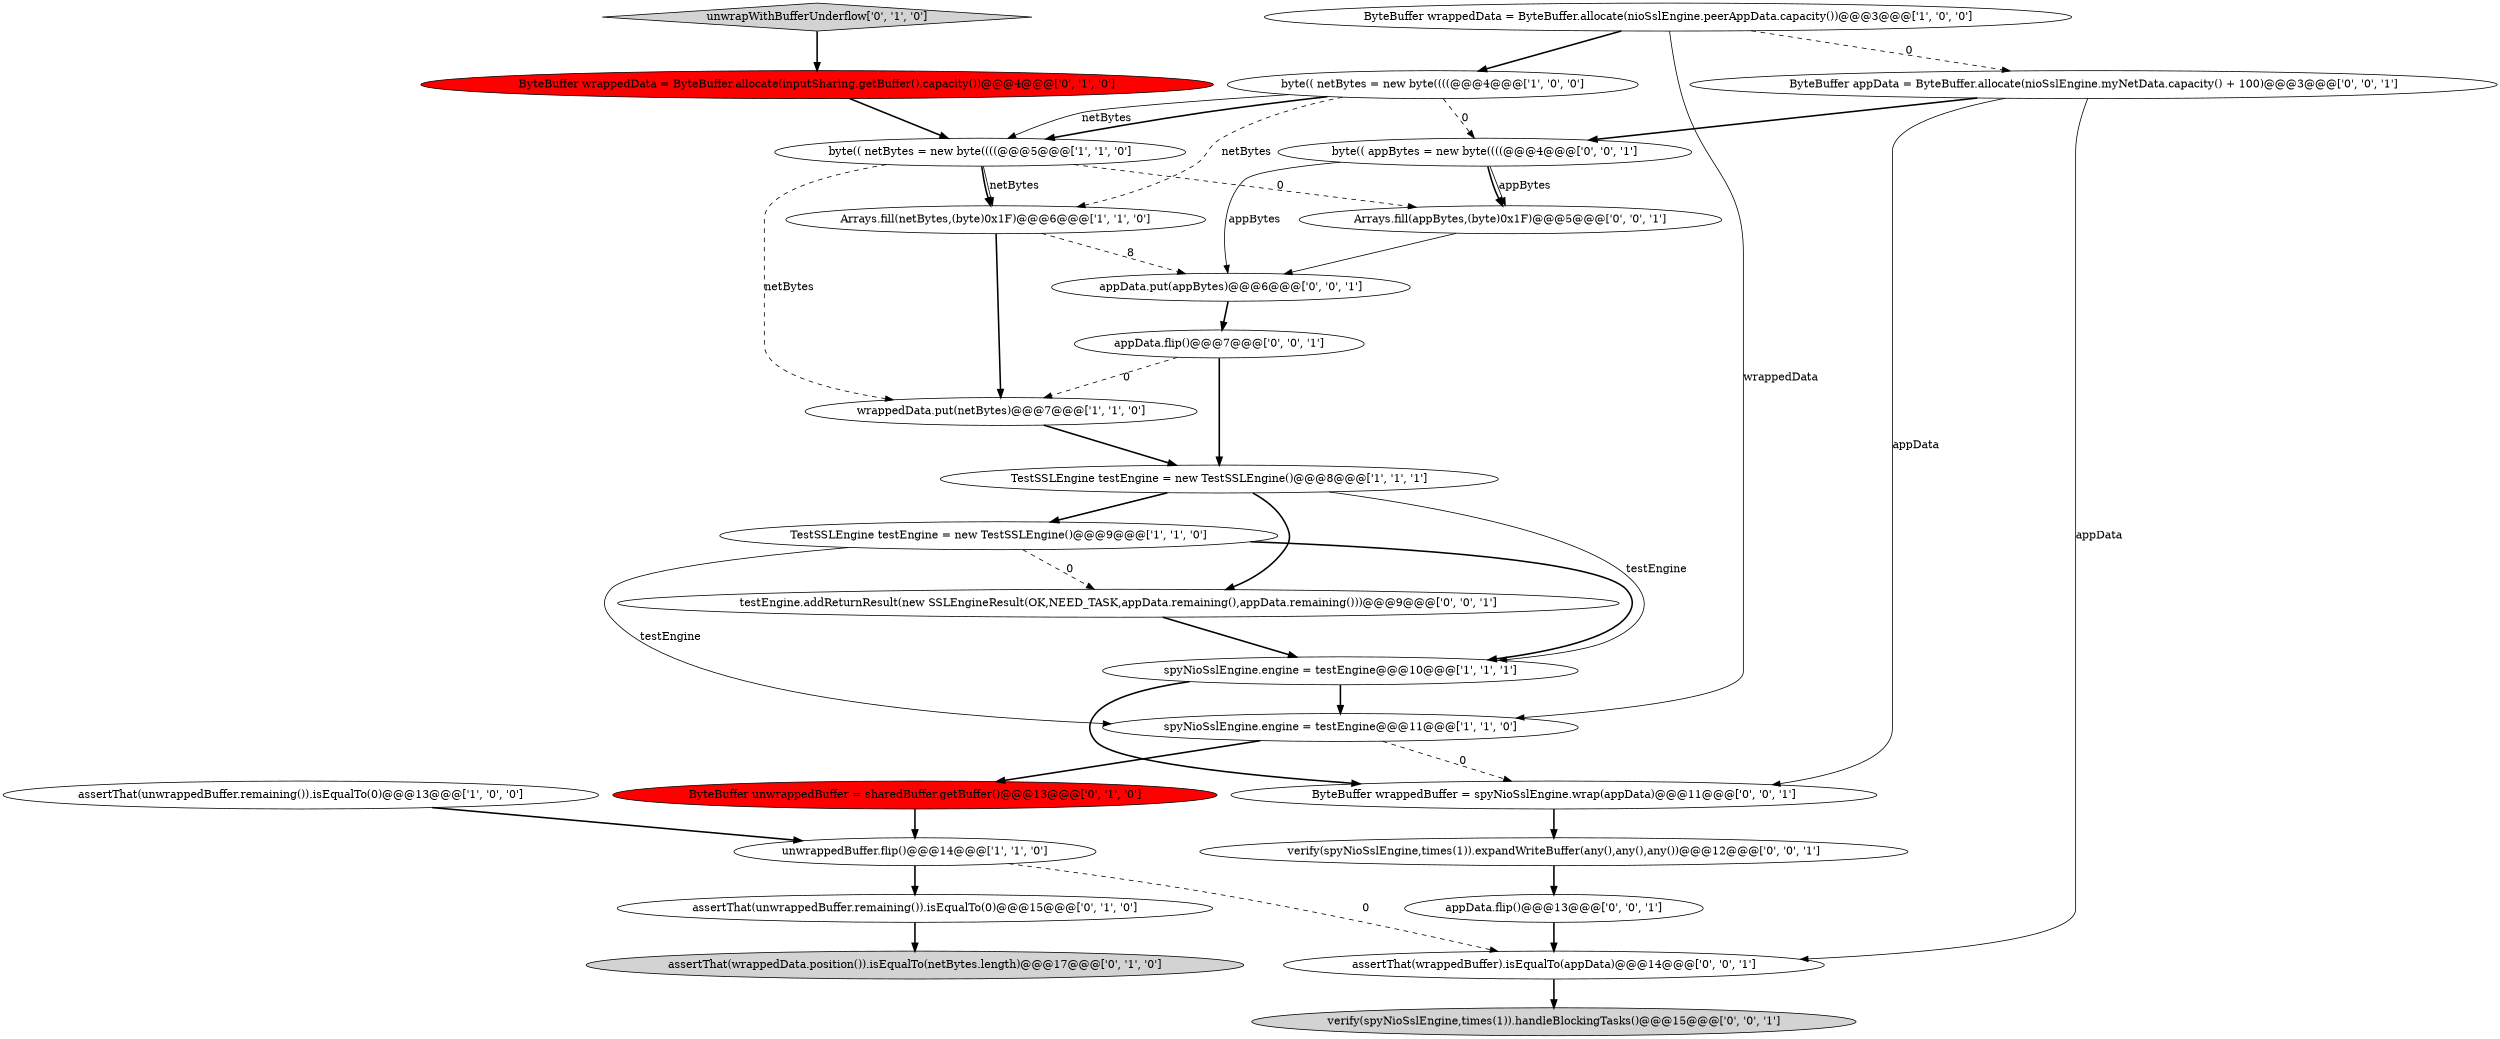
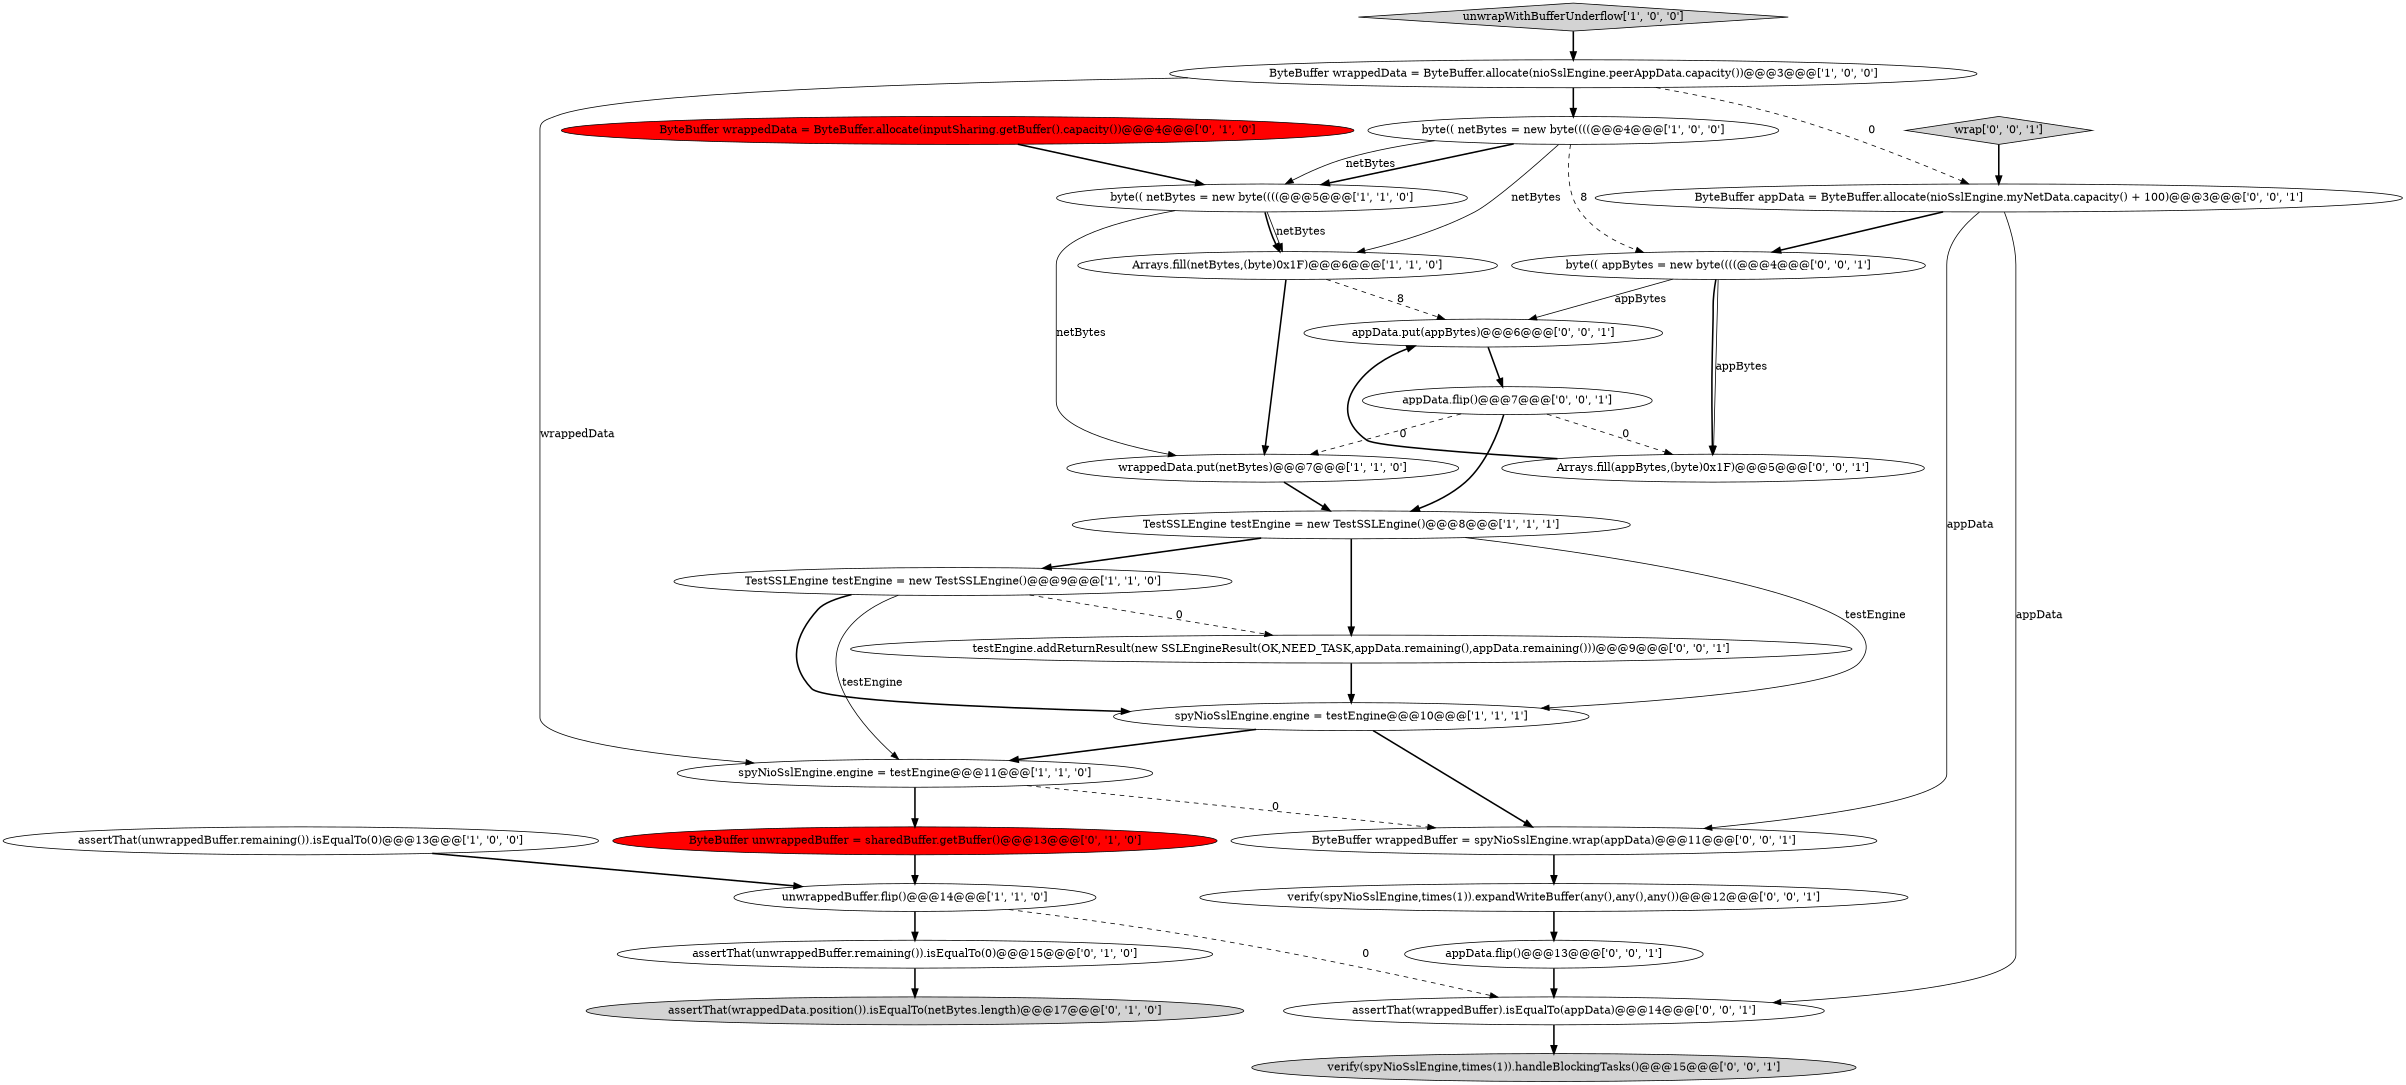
(817, 17) -> none
none -> (1573, 17)
(1465, 118) -> (1584, 198)
none -> (1999, 130)
(1211, 147) -> (1471, 214)
(1233, 184) -> (1606, 433)
(1374, 253) -> (1398, 446)
(764, 282) -> (1056, 330)
